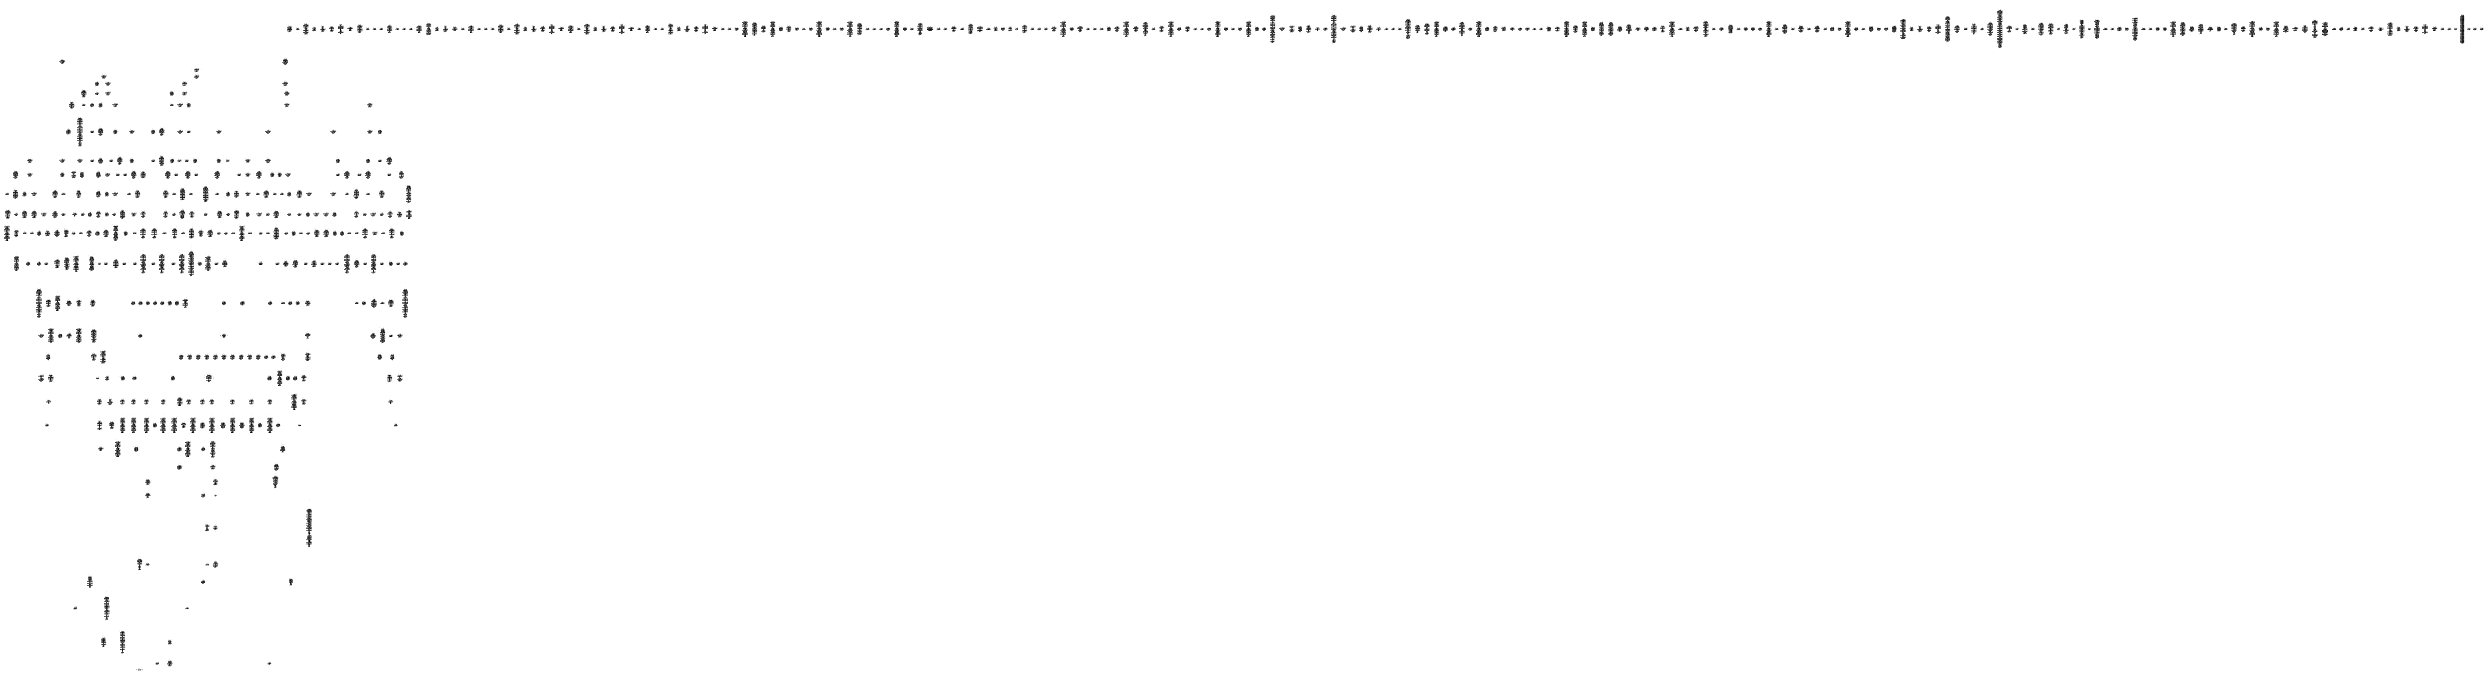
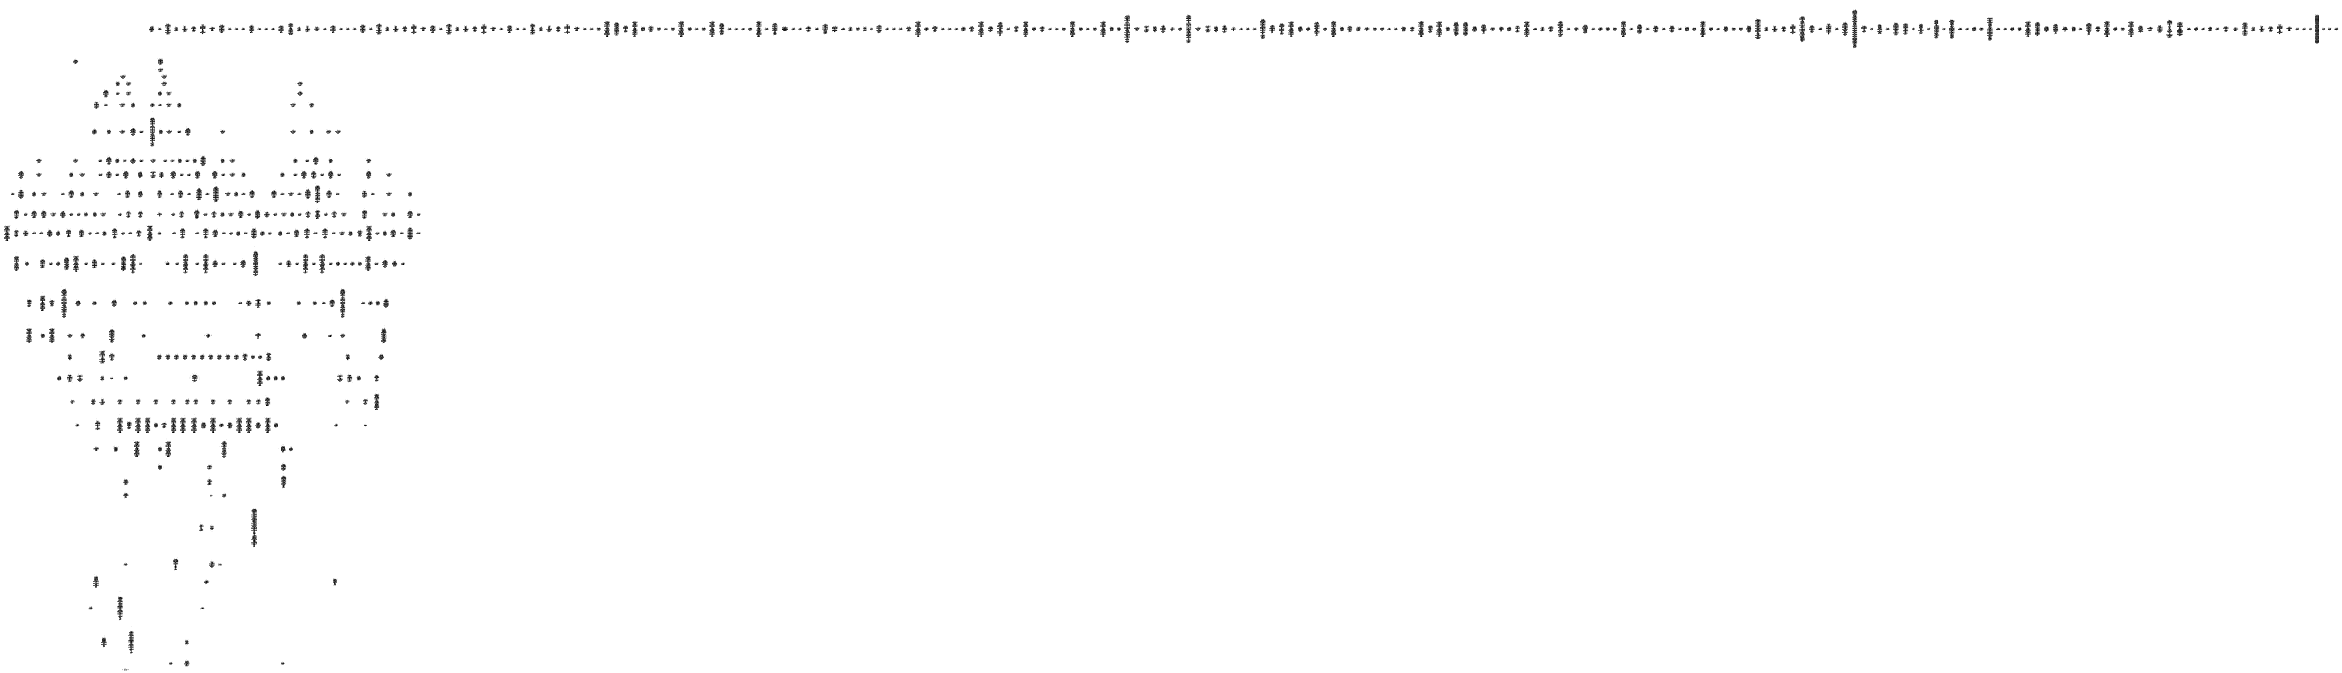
(905, 29) -> none
(228, 215) -> none
